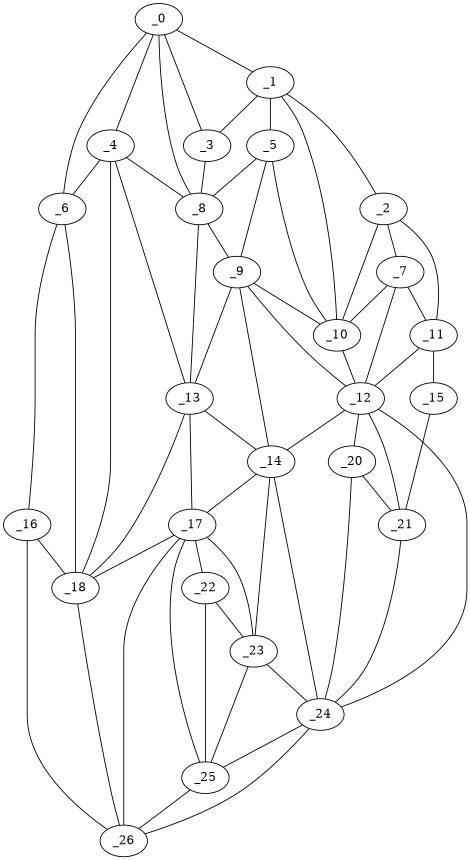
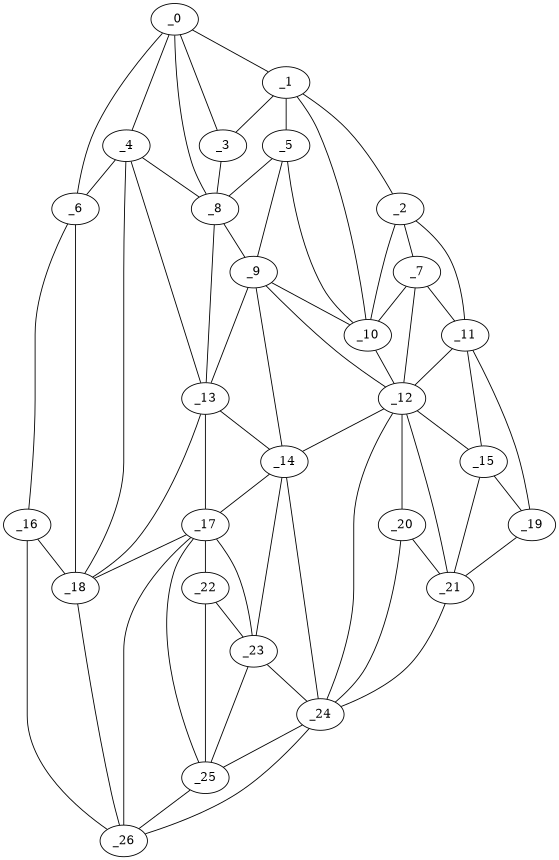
none -> (443, 430)
none -> (532, 525)
